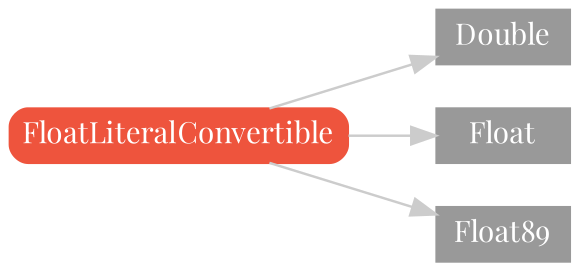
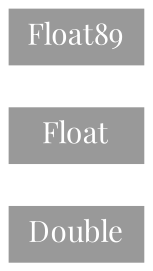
(179, 136) -> none
